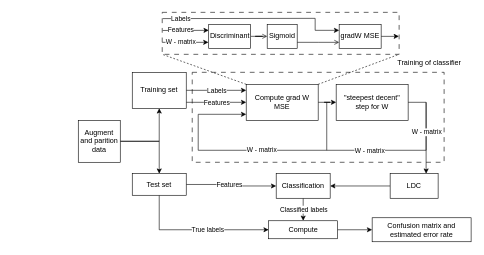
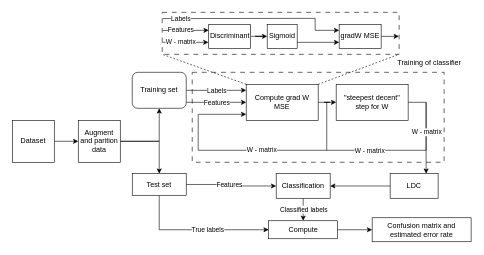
(263, 36) -> (261, 36)
(335, 42) -> (333, 42)
(159, 90) -> (159, 90)
none -> (33, 141)
none -> (72, 141)
